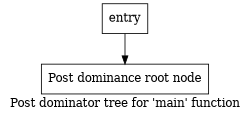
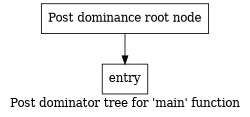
(125, 45) -> (125, 45)
